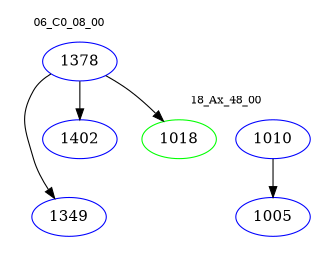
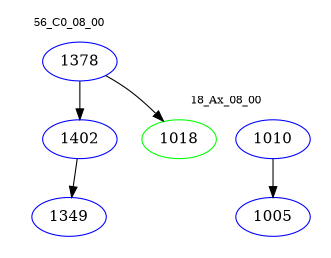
(69, 23) -> (69, 23)
(226, 101) -> (226, 101)
(26, 129) -> (75, 173)
